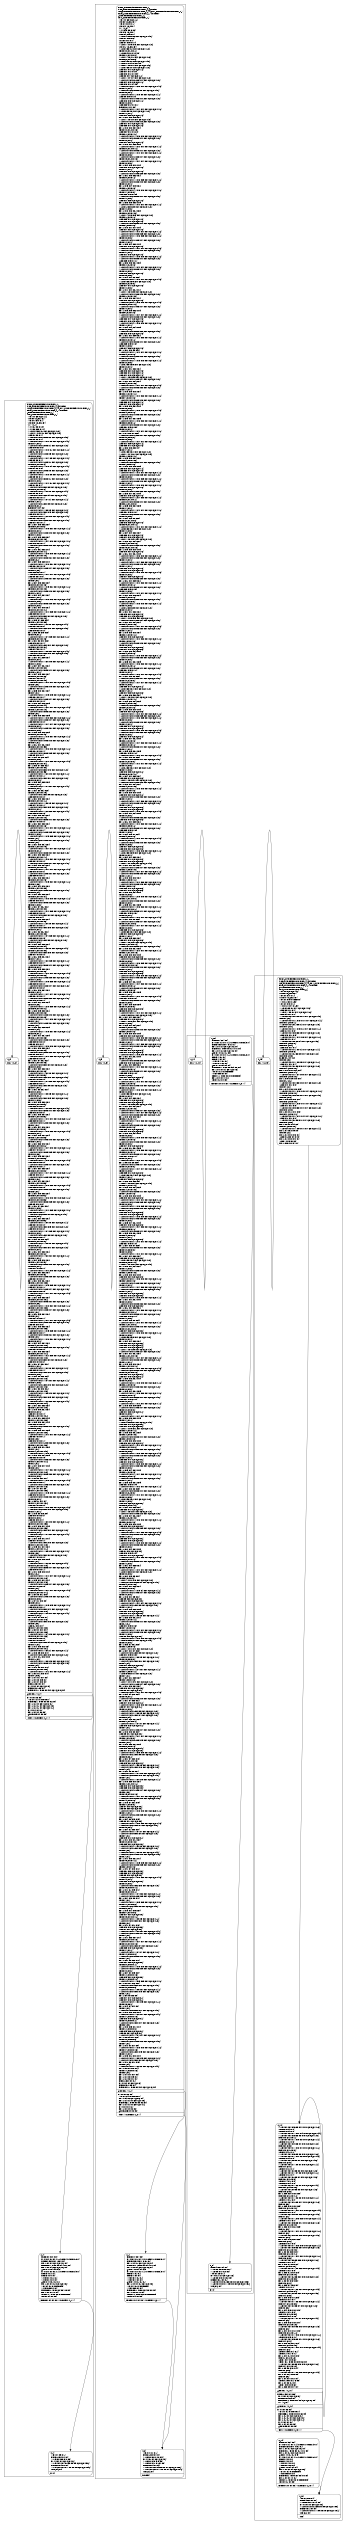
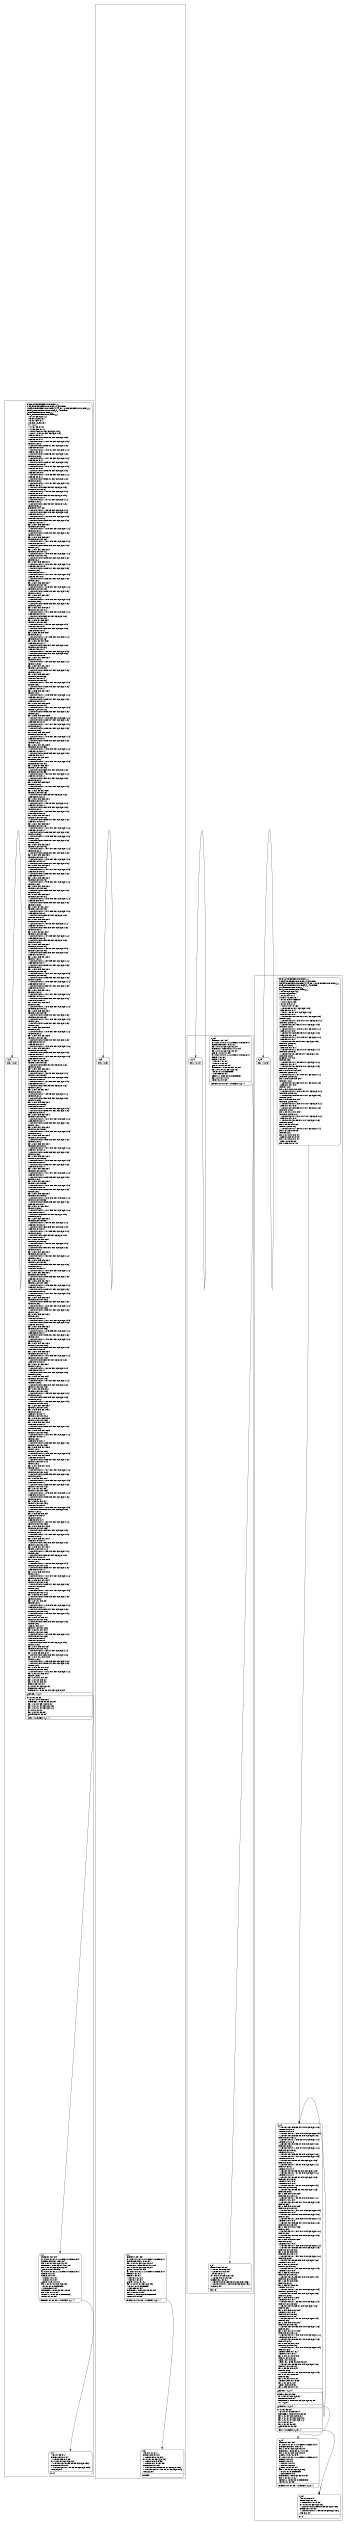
(42, 415) -> (42, 415)
(150, 1061) -> none
(212, 2290) -> (213, 2290)
none -> (325, 2429)
(301, 2517) -> (301, 2517)
